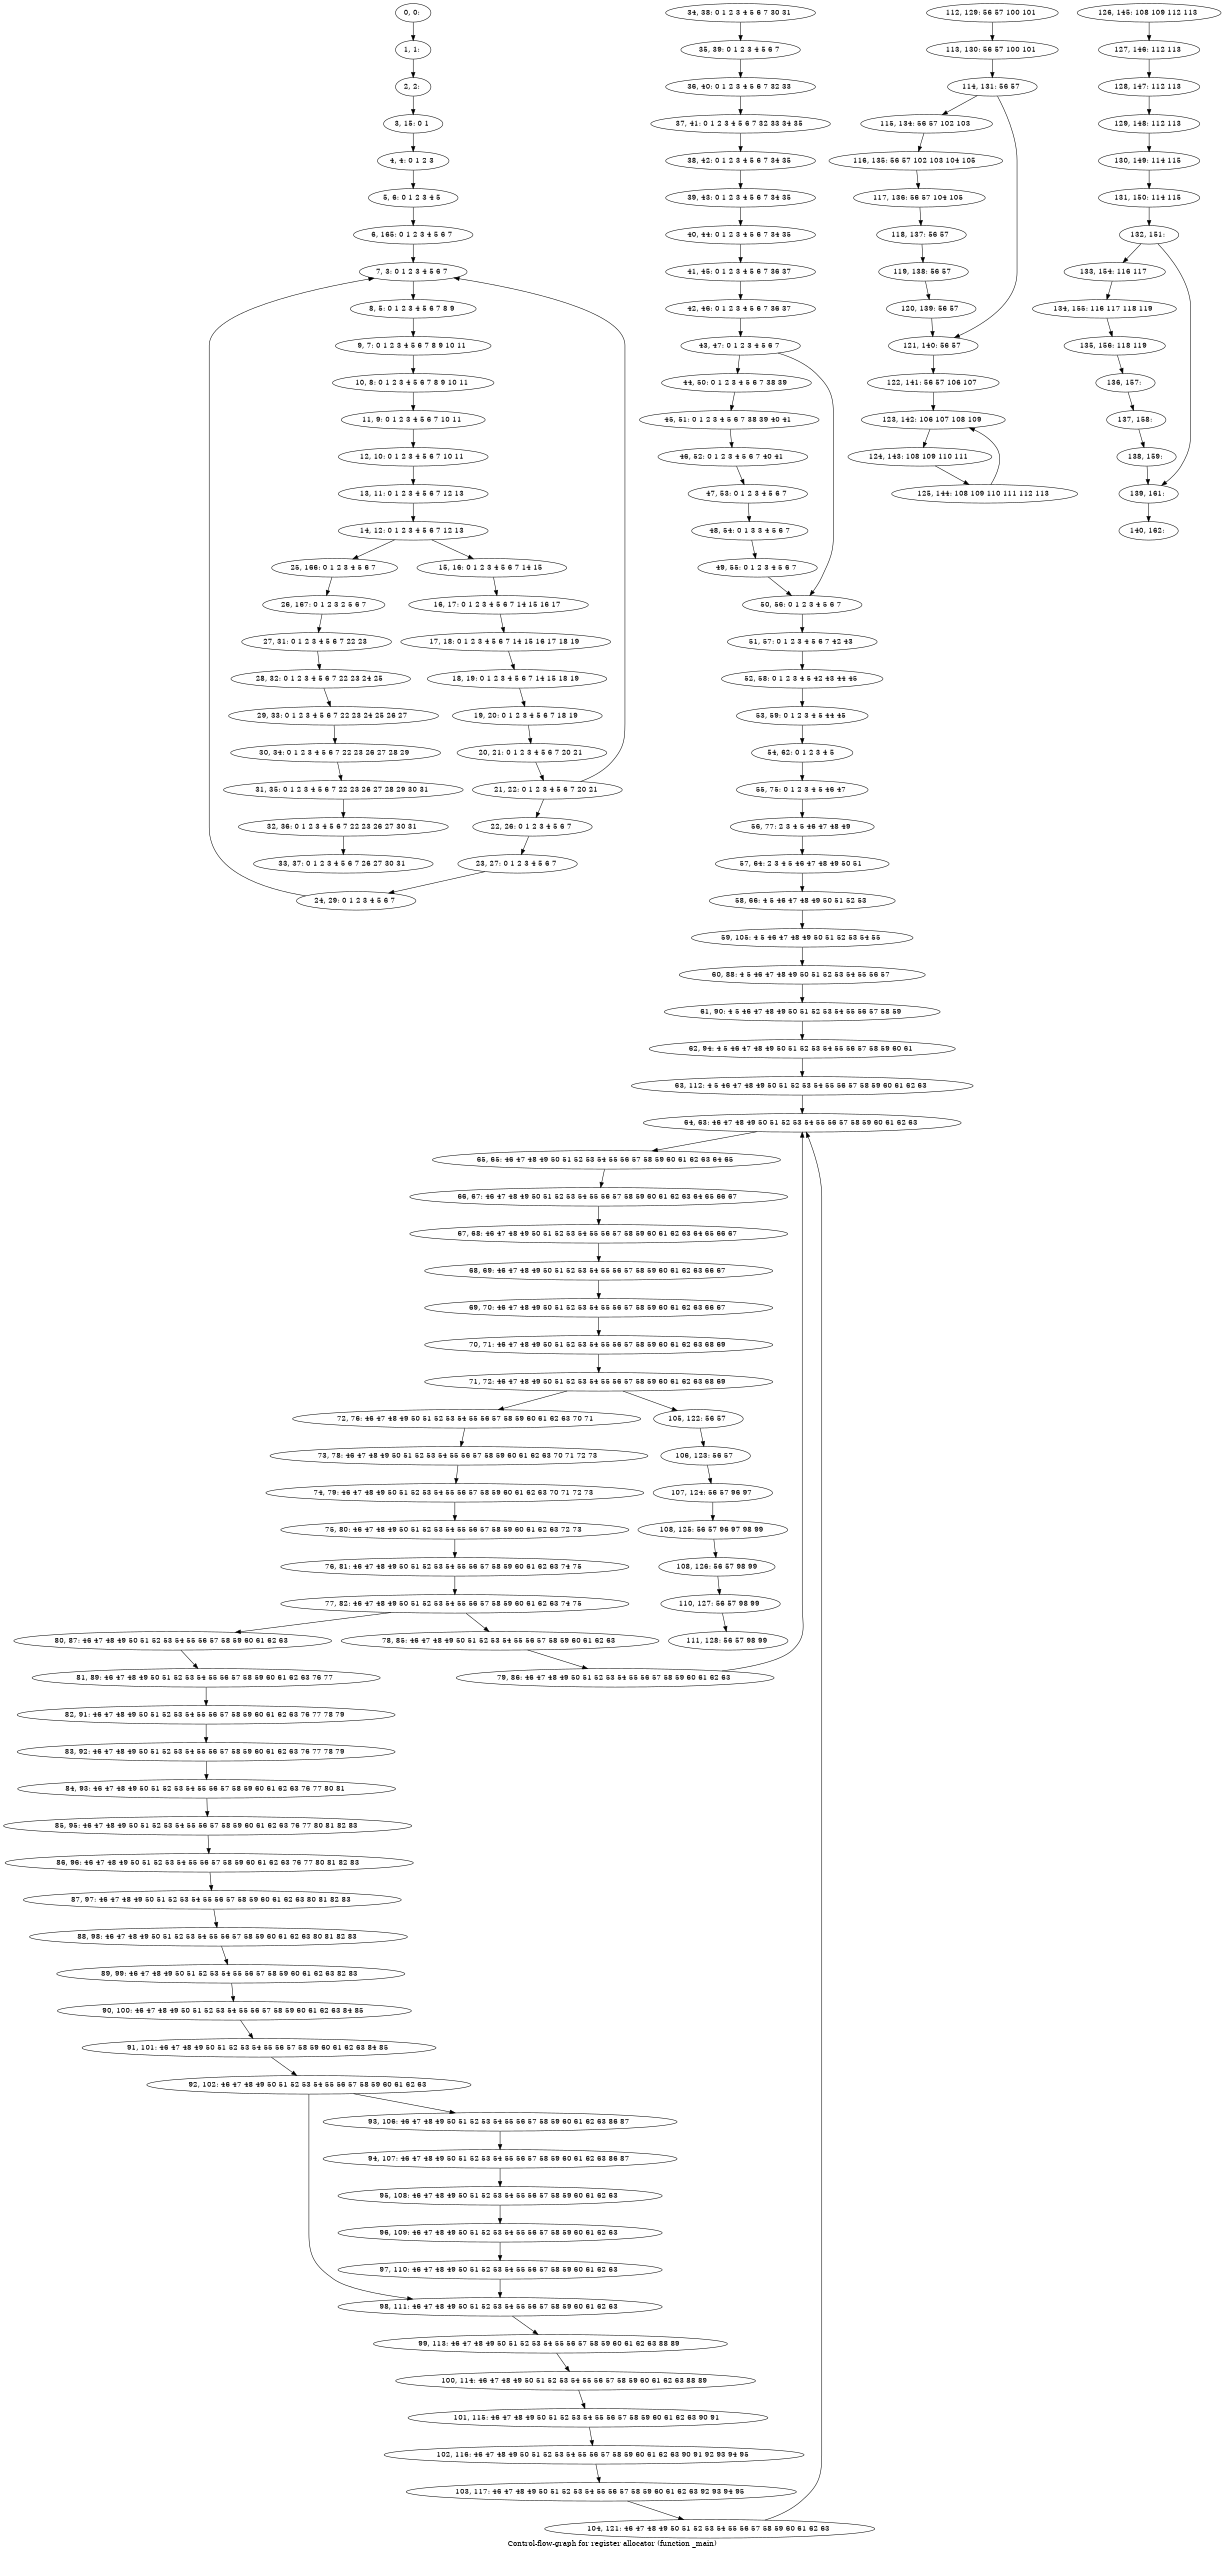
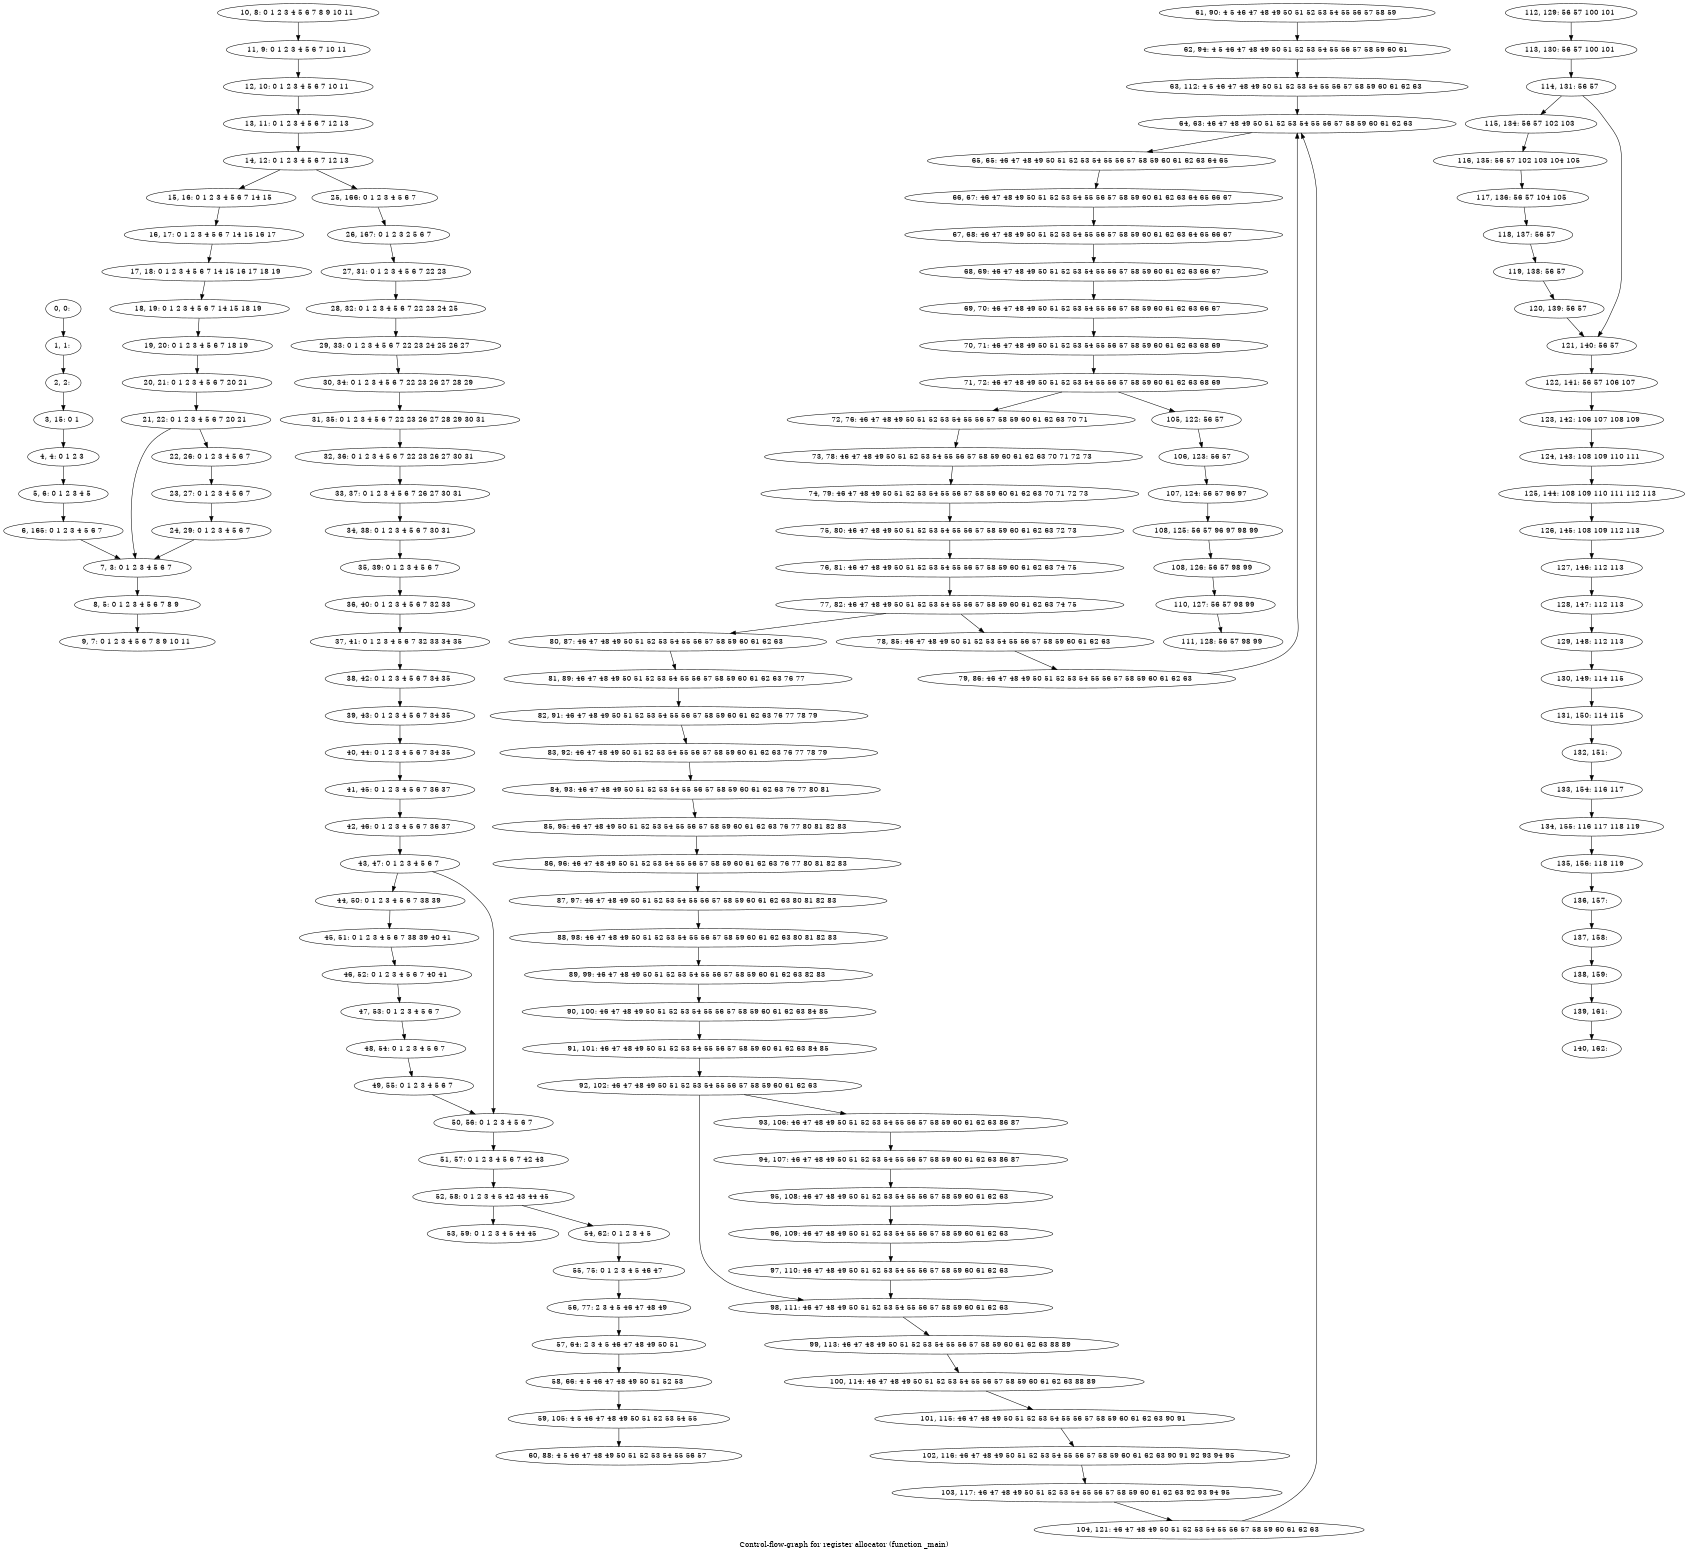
(413, 362) -> none
(1191, 362) -> none
(999, 452) -> (1592, 510)
none -> (400, 510)
(750, 531) -> (406, 1049)
(802, 732) -> (555, 1215)
(802, 991) -> none
